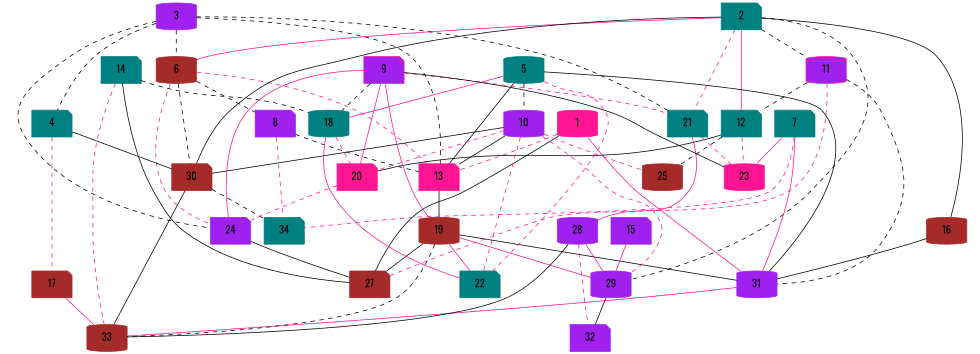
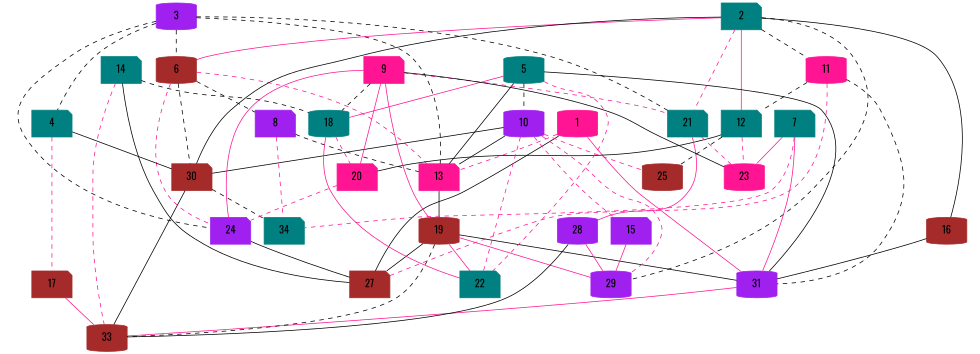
(384, 70) -> (384, 70)
(826, 70) -> (826, 70)
(447, 148) -> (570, 178)
(590, 338) -> none
